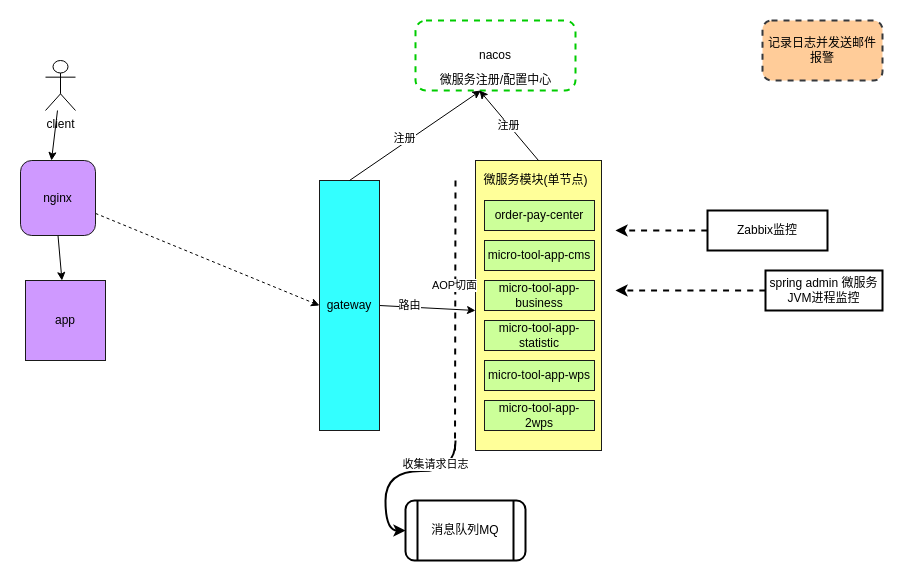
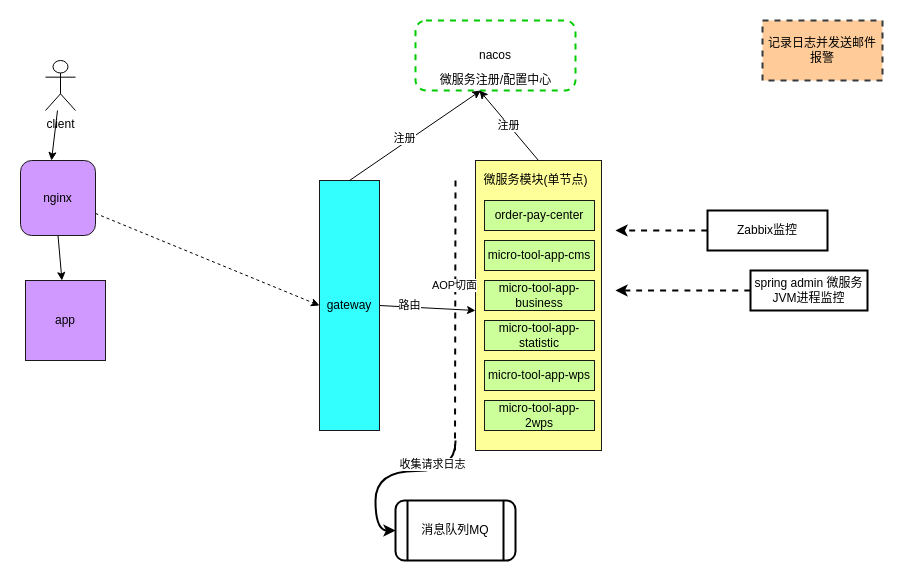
(823, 51) -> (823, 51)
(824, 291) -> (809, 291)
(466, 531) -> (456, 531)
